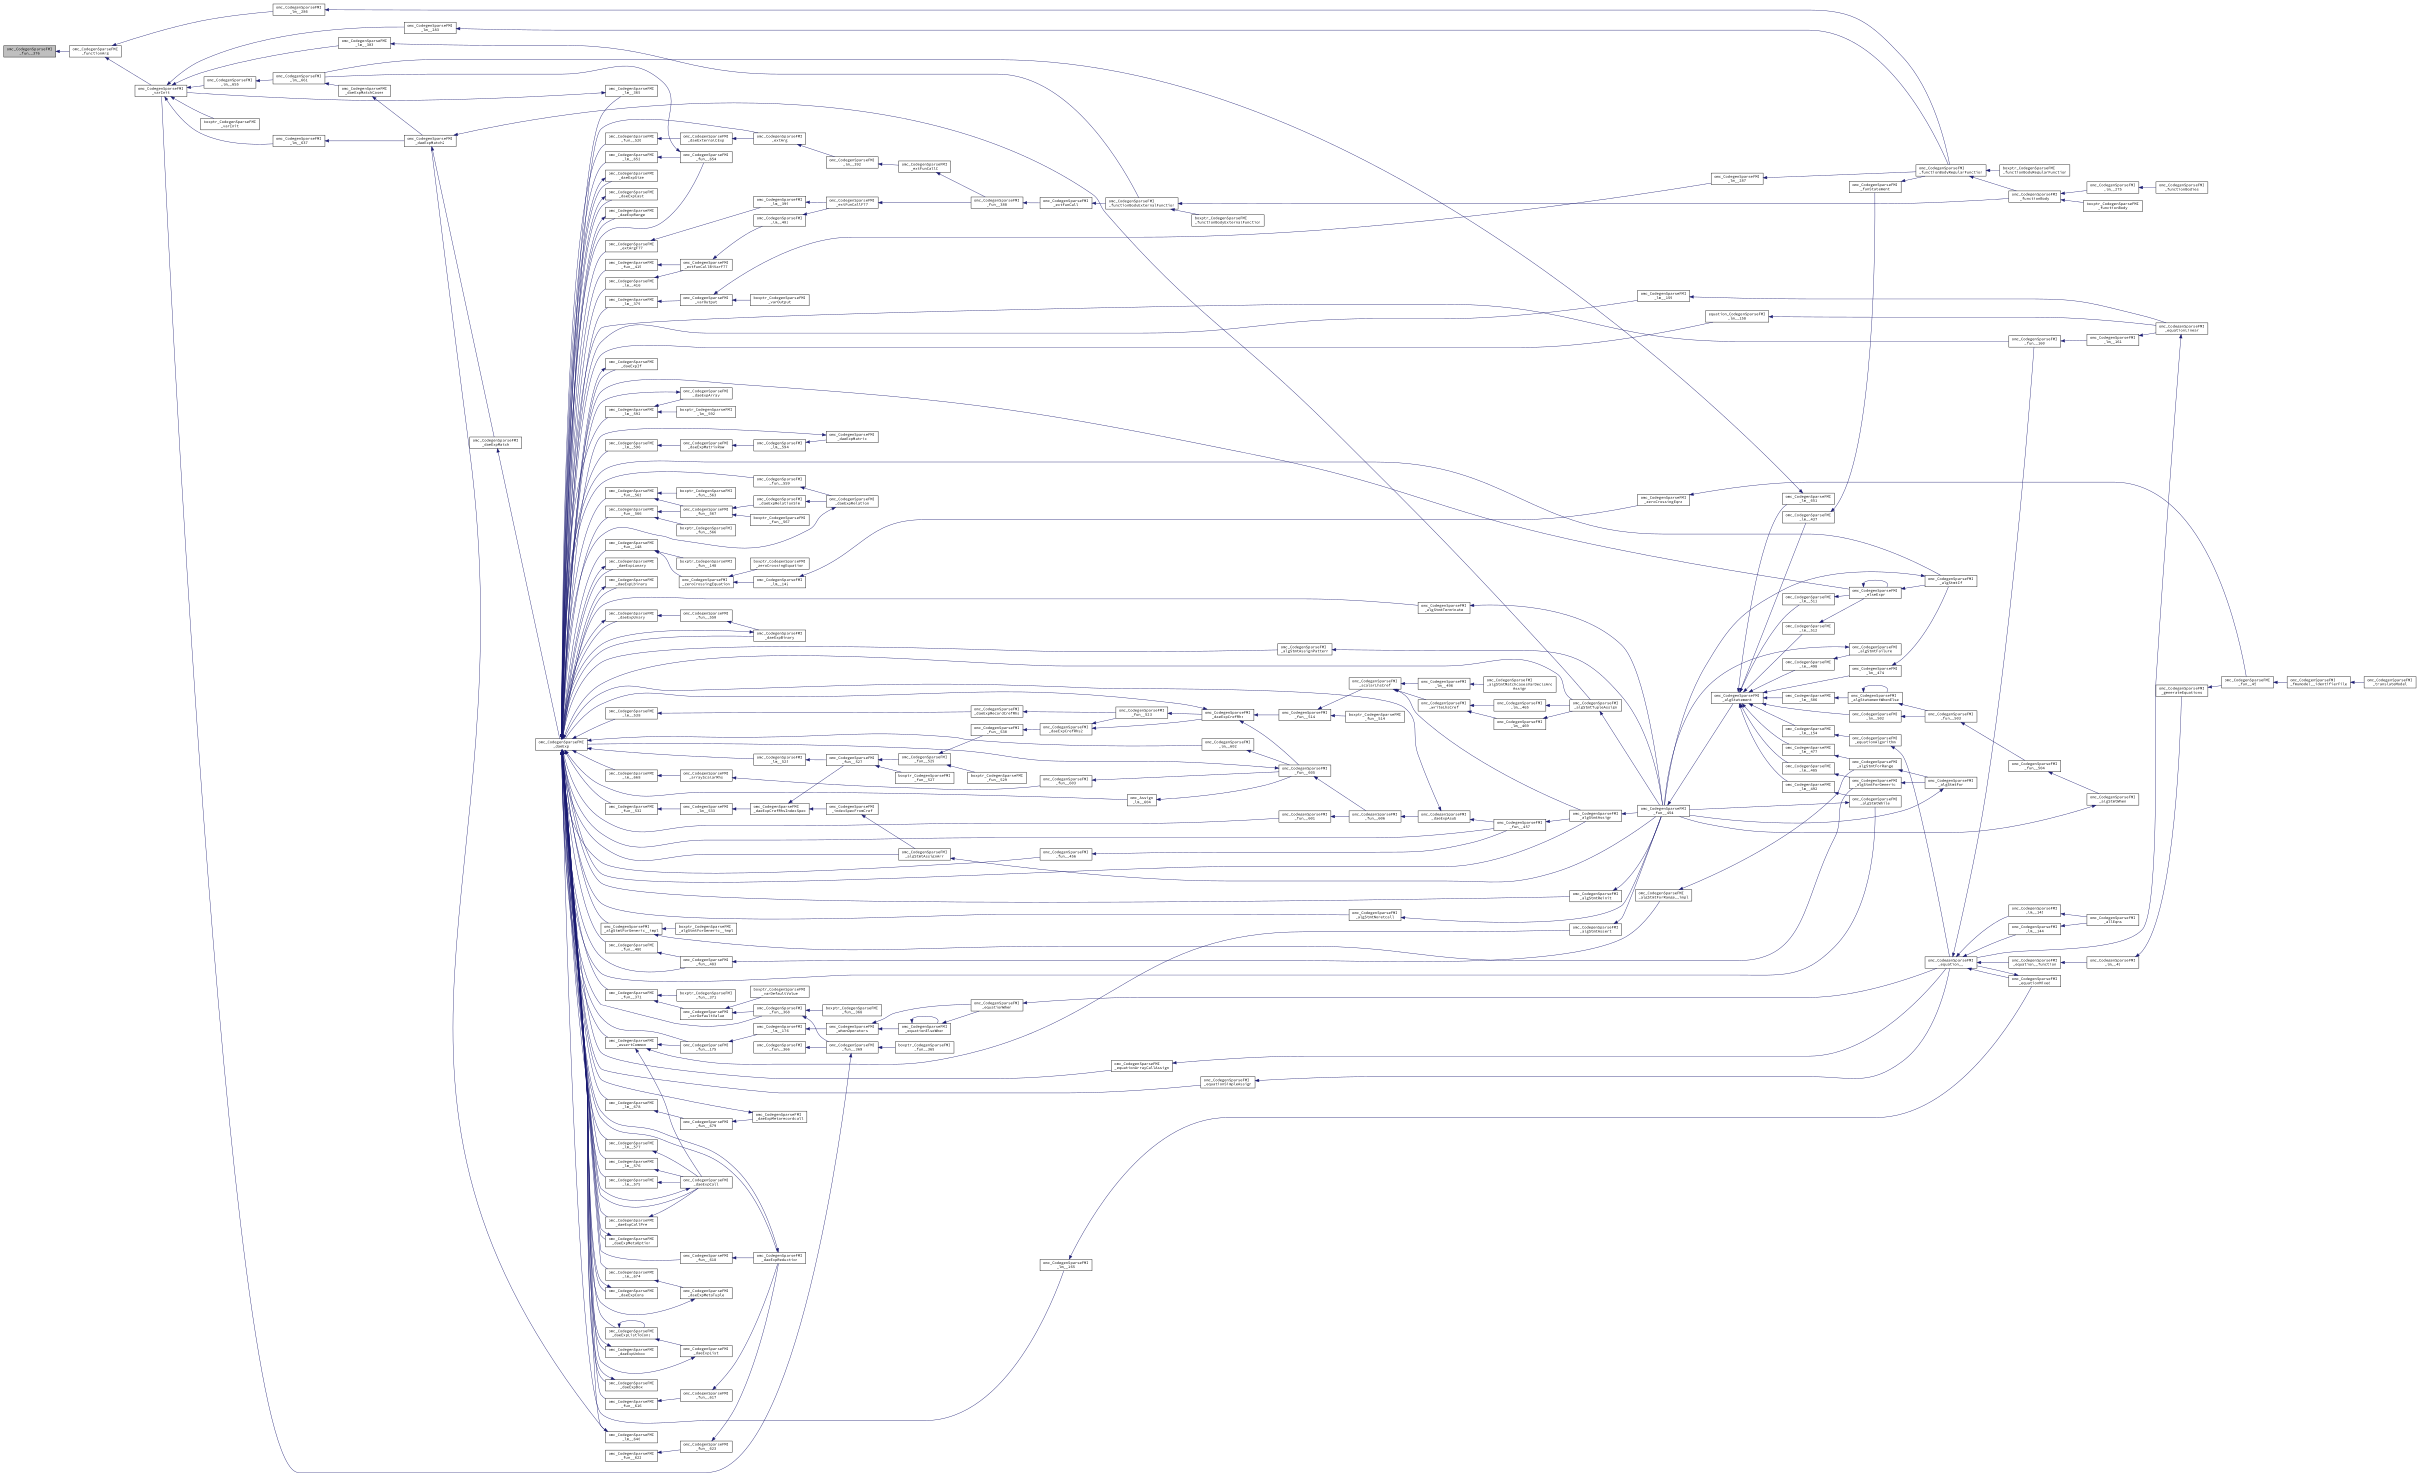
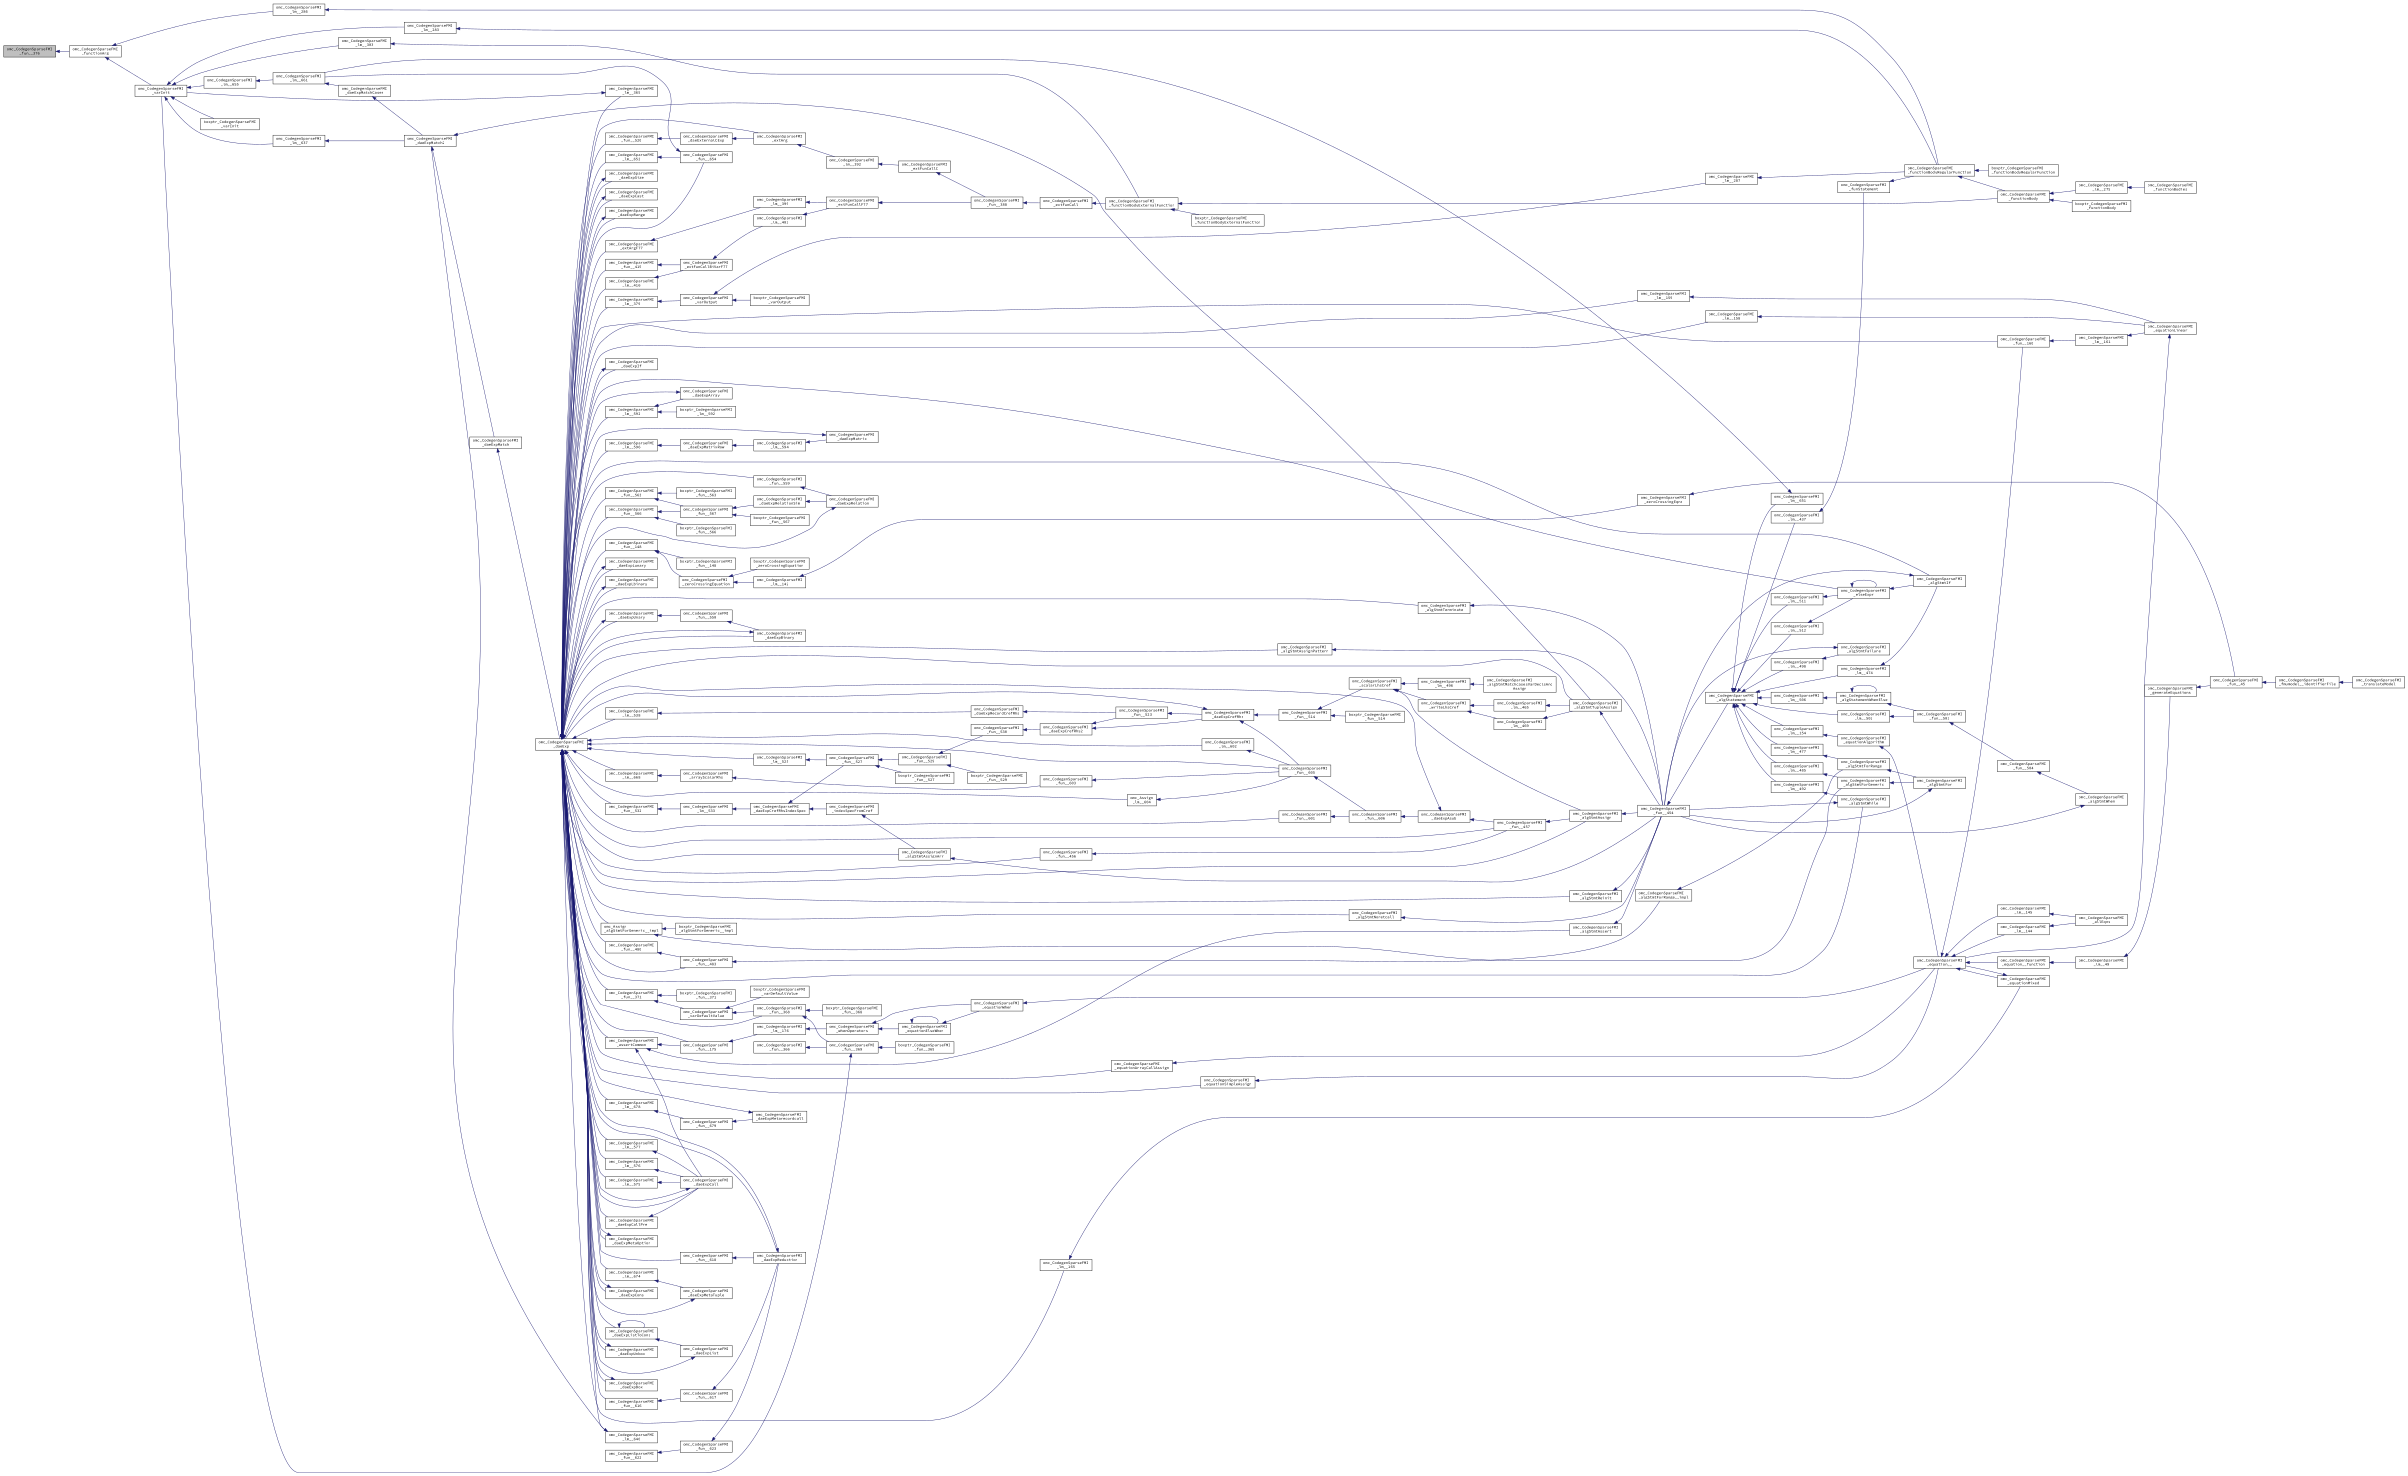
(1737, 316) -> (1731, 316)
(932, 749) -> (935, 749)
(632, 929) -> (632, 929)
